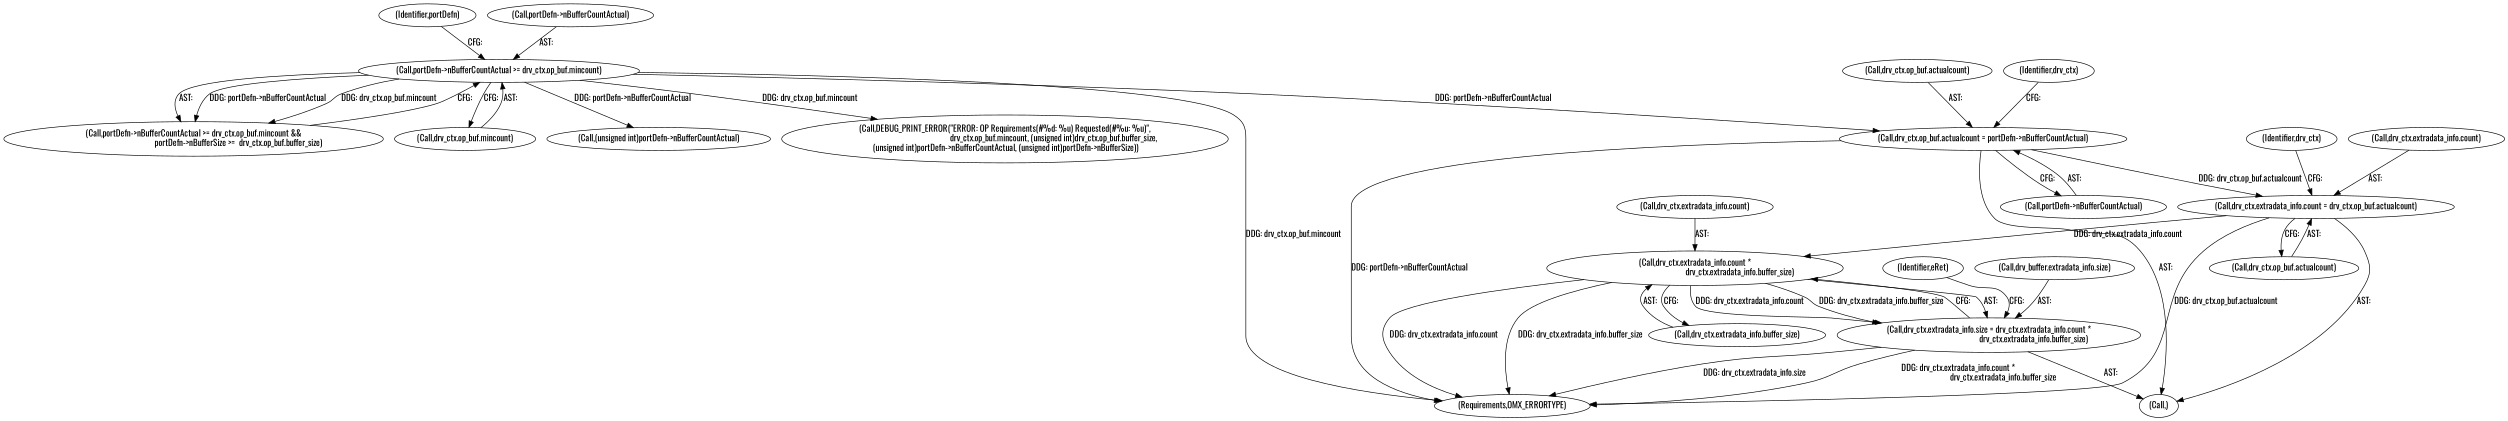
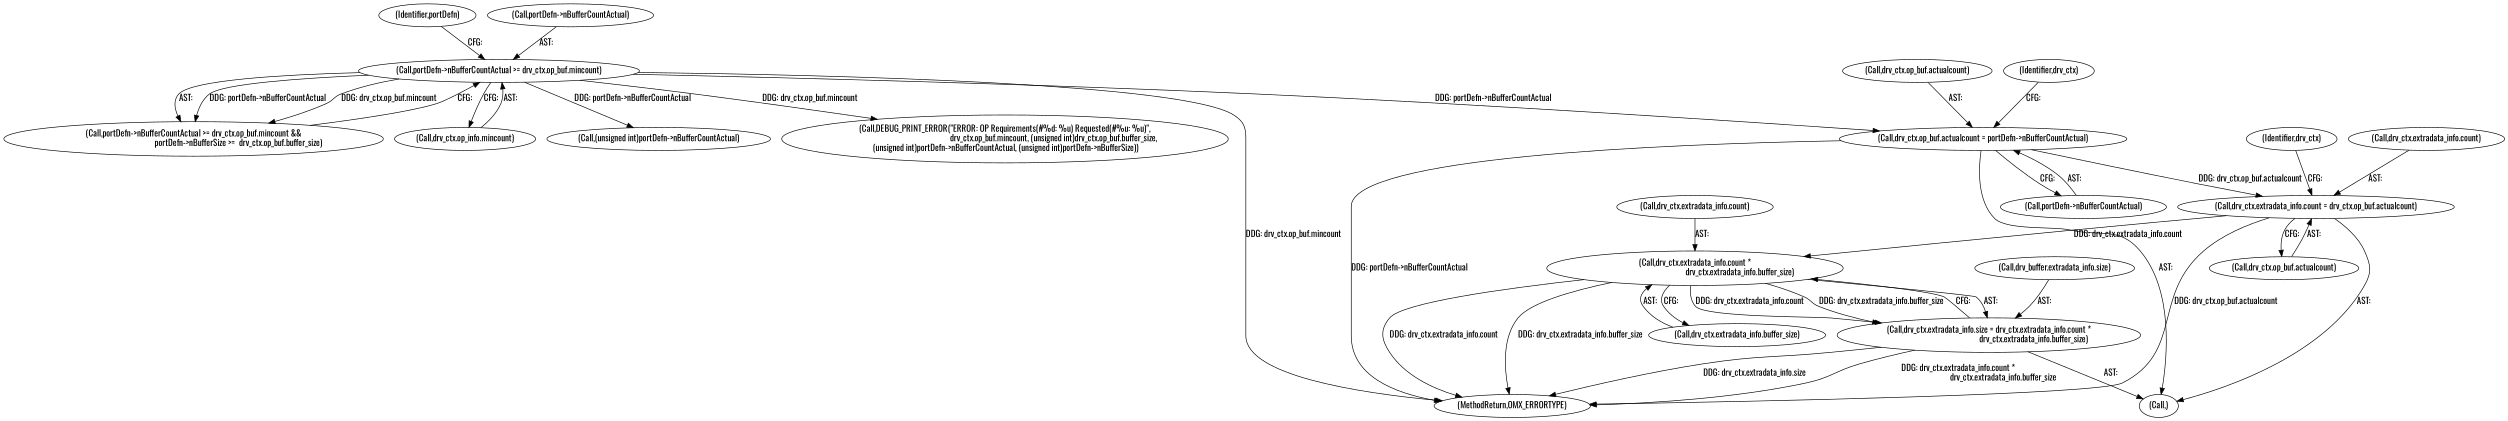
(465, 139) -> (465, 139)
(1923, 268) -> none
(1512, 406) -> (1512, 406)
